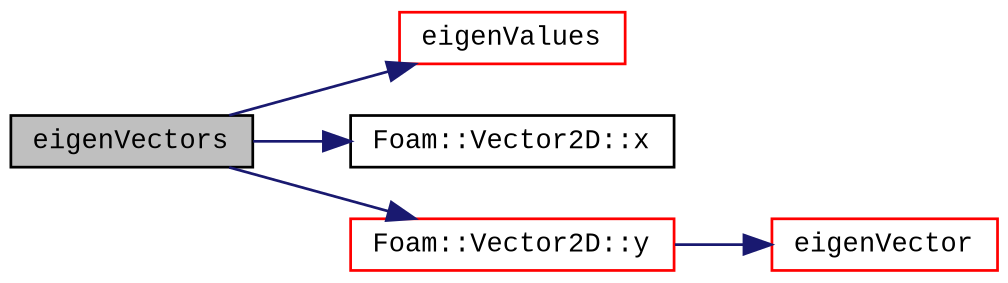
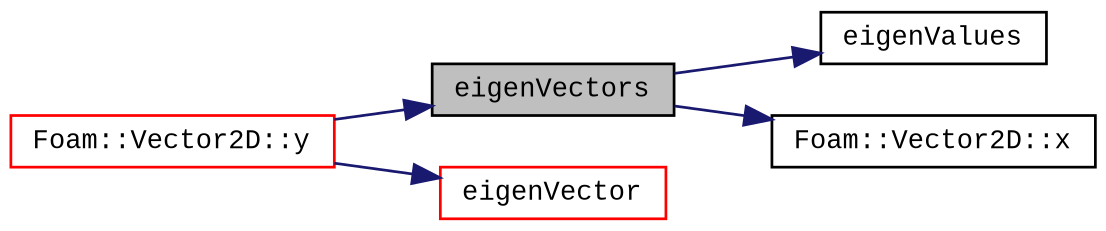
(512, 38) -> (934, 38)
(309, 189) -> (369, 115)
